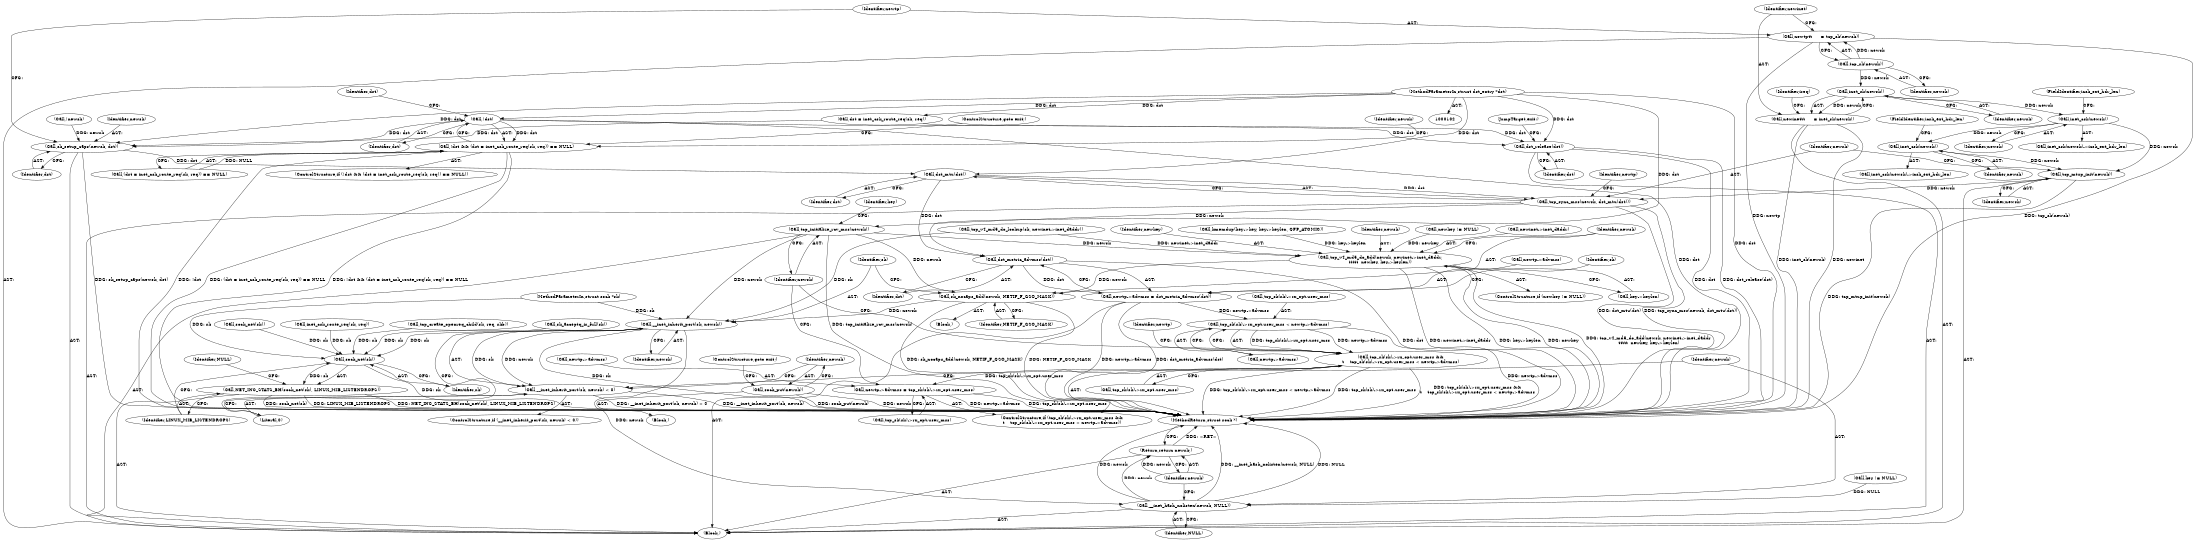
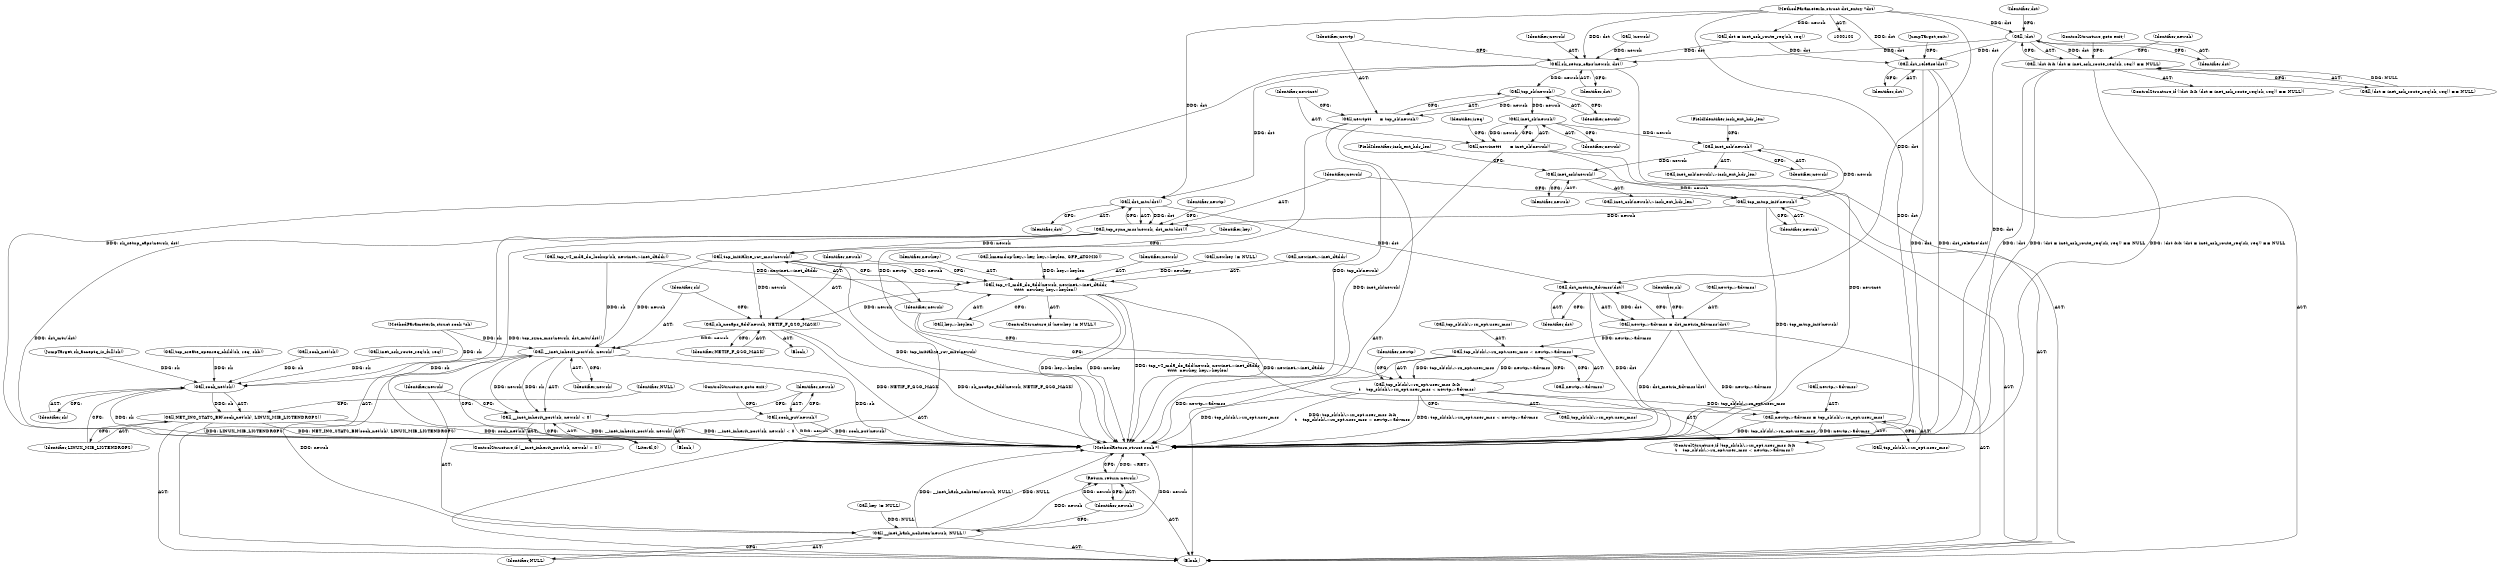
none -> (1552, 75)
(1153, 106) -> (1812, 23)
(576, 324) -> (84, 352)
